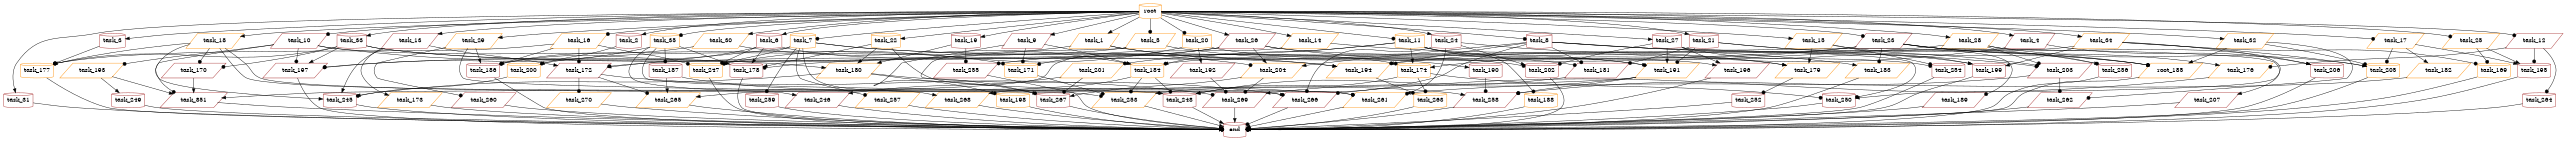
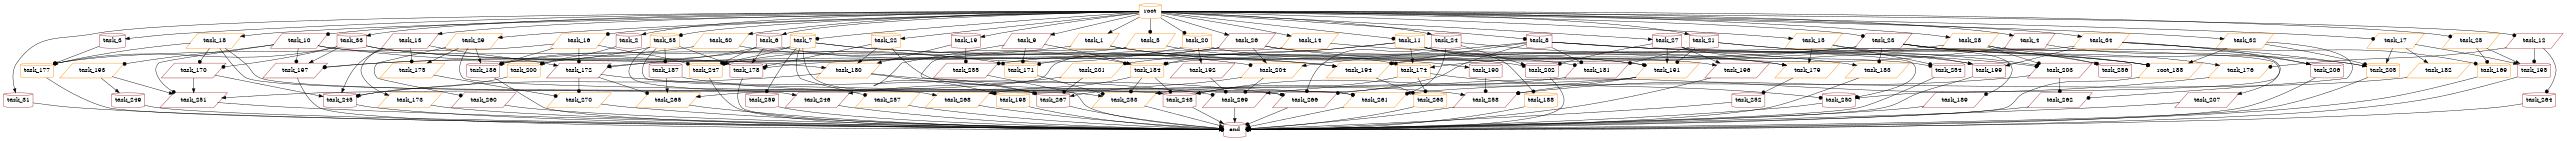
(2390, 54) -> (2390, 54)
none -> (412, 71)
(647, 87) -> (647, 87)
(211, 90) -> (267, 85)
(194, 100) -> (194, 100)
(1870, 120) -> none
